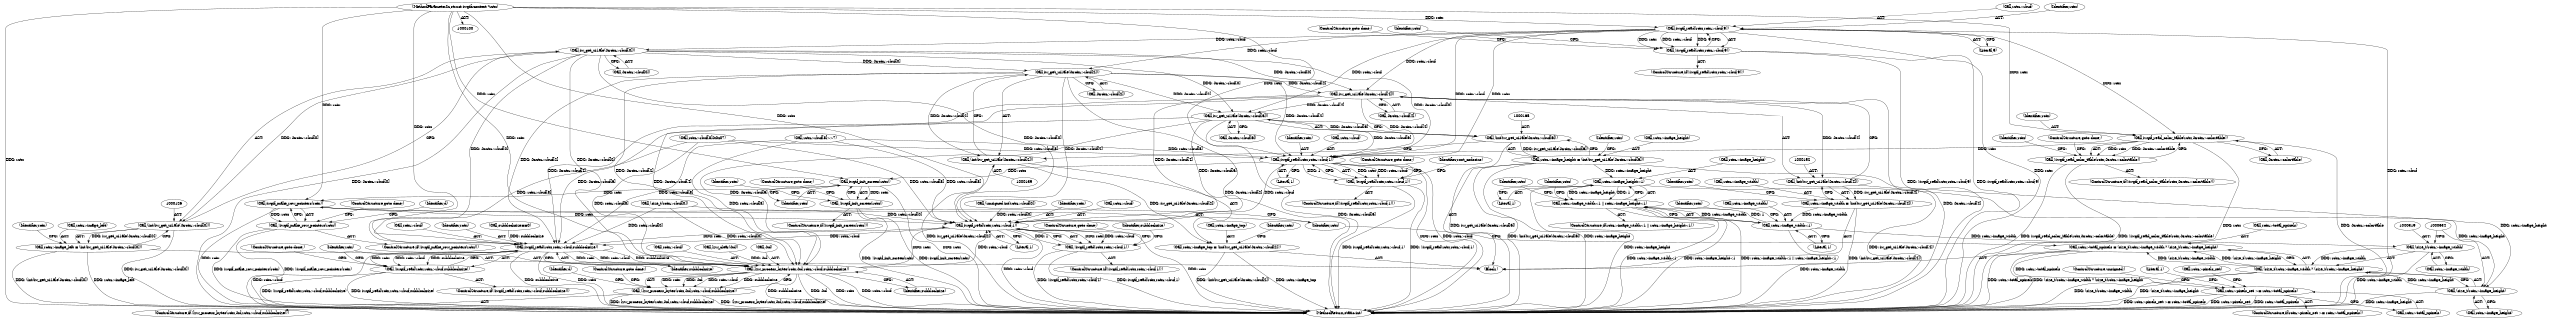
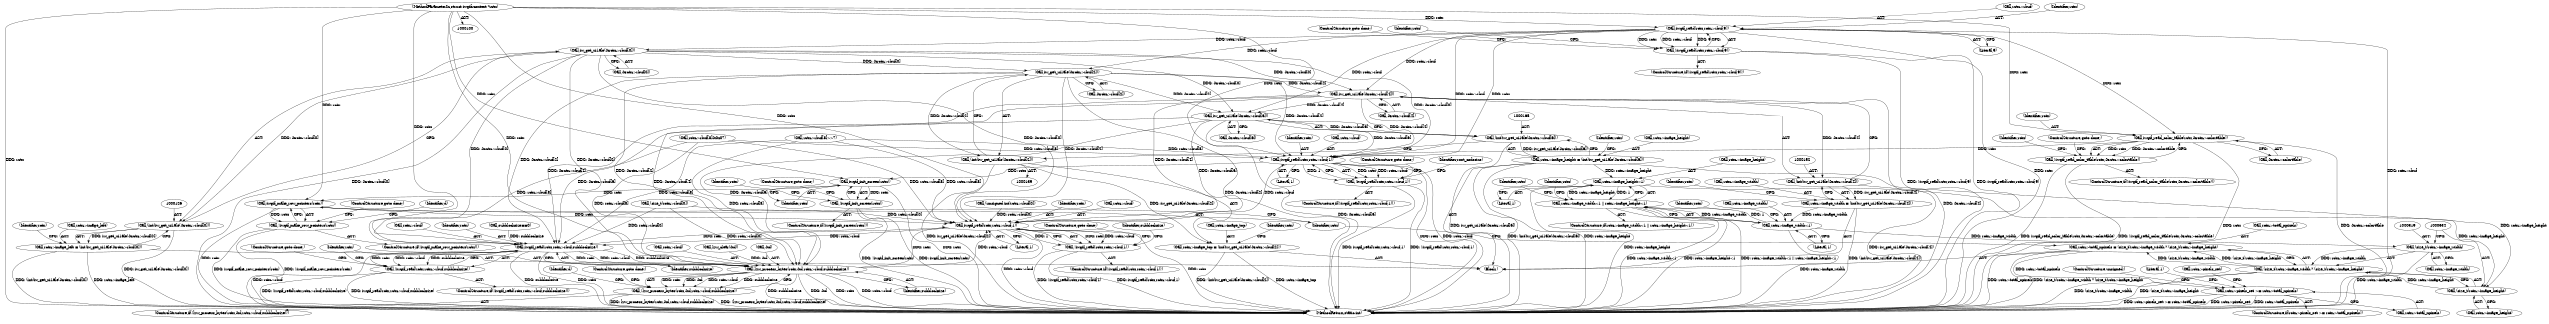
(1001, 176) -> (1027, 169)
(1906, 310) -> none
